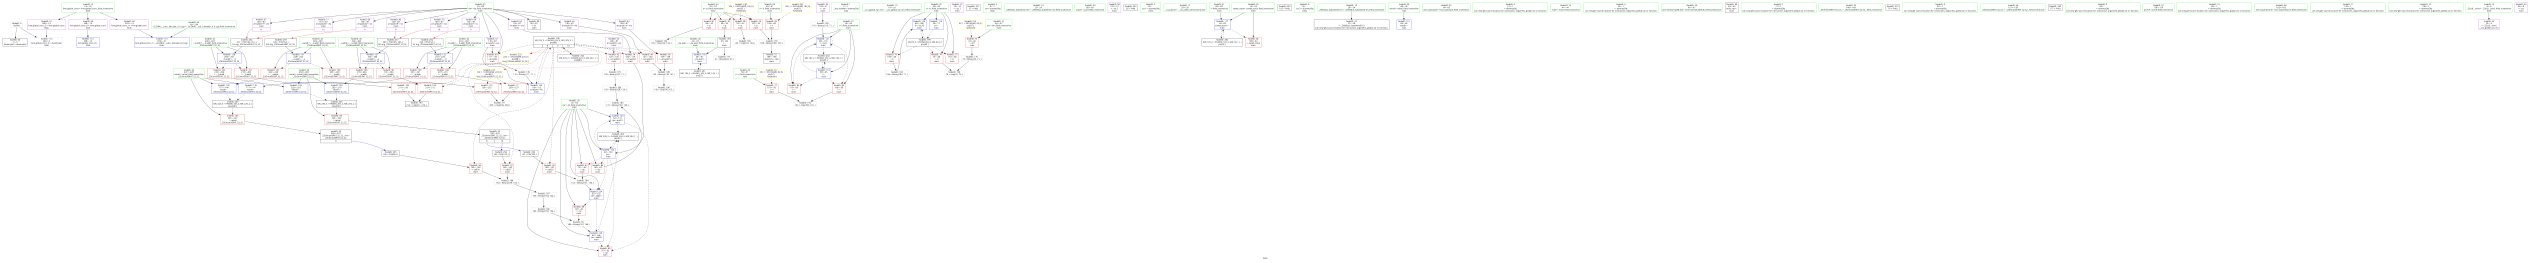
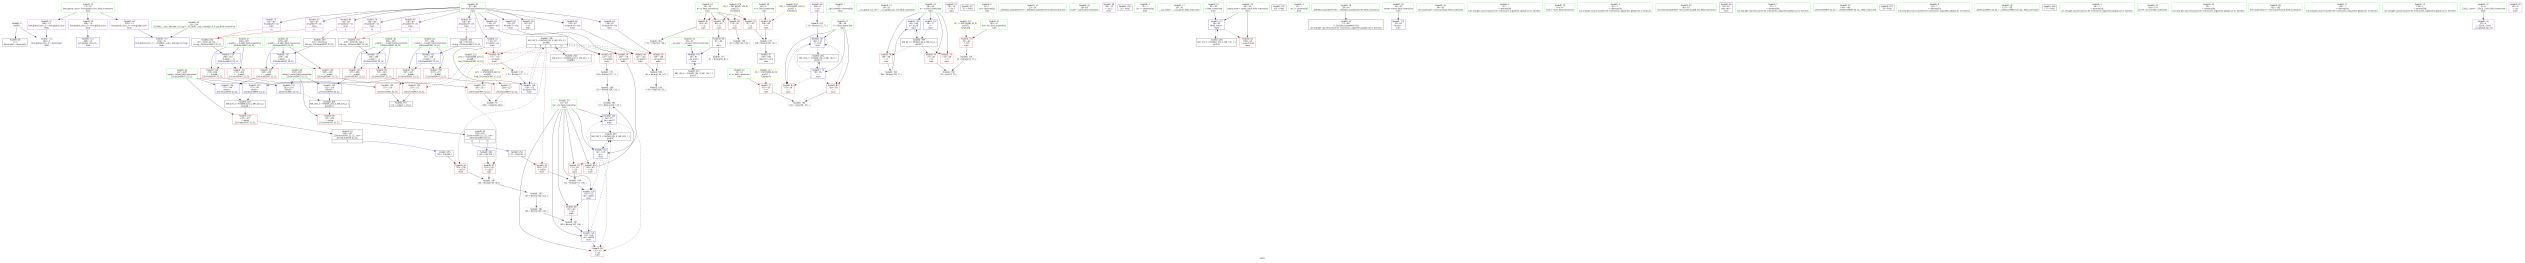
(499, 31) -> (482, 16)
